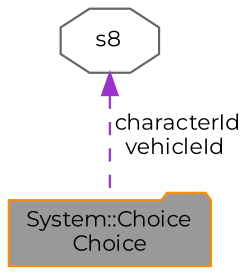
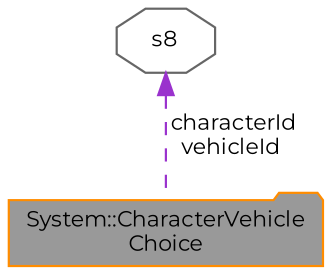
(110, 233) -> (166, 233)
